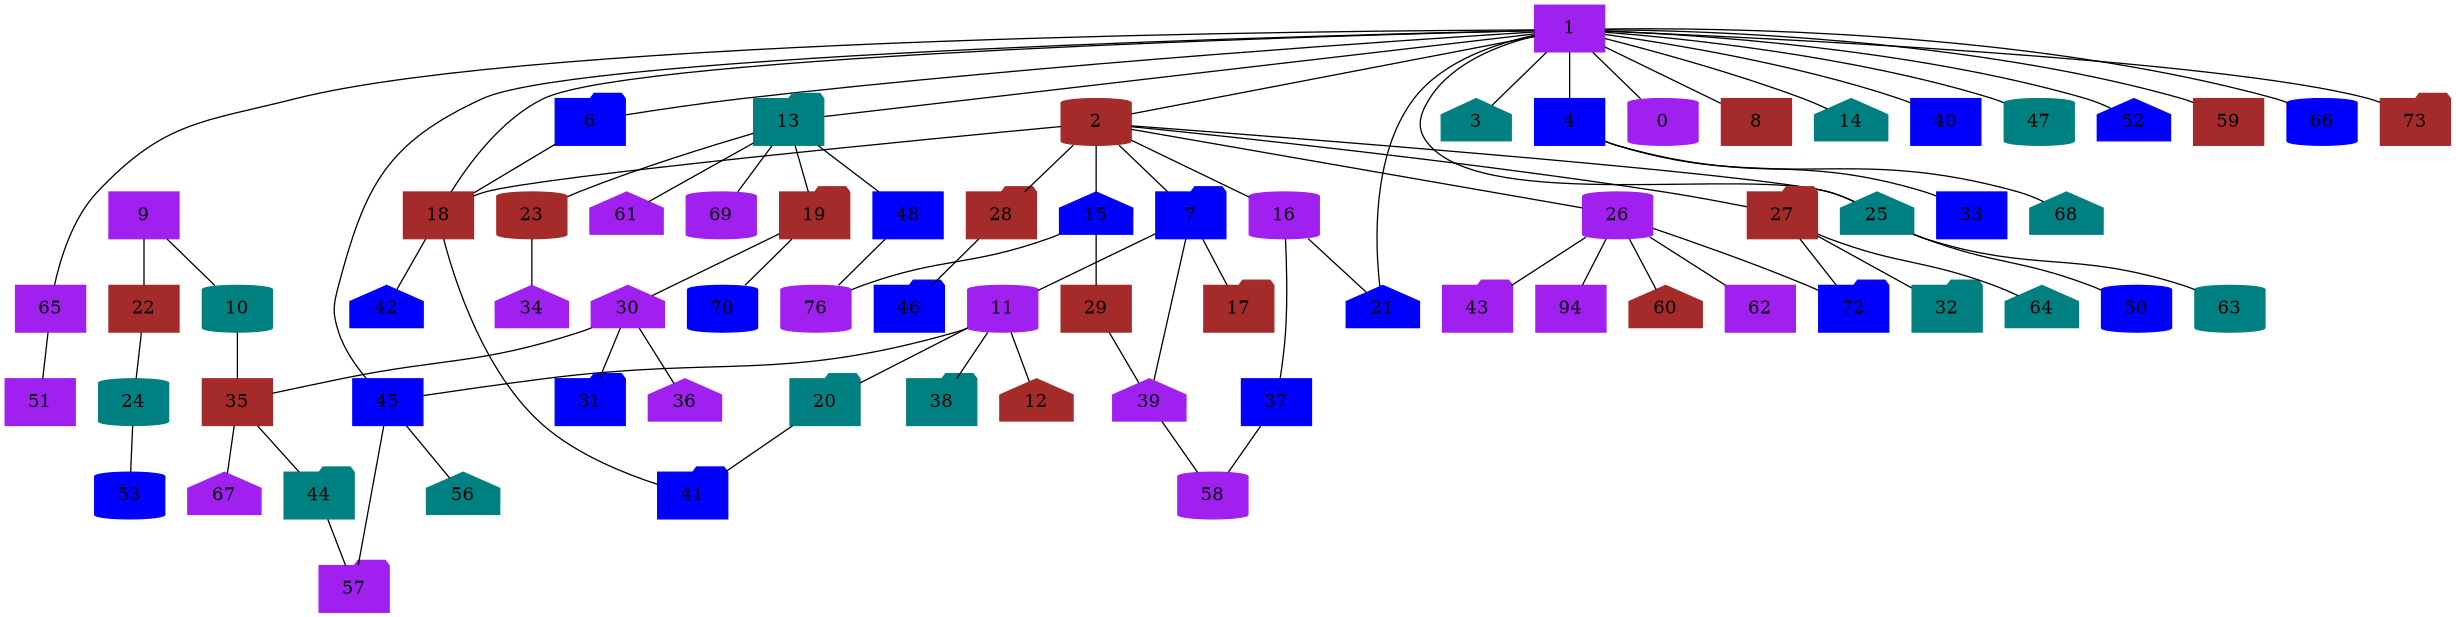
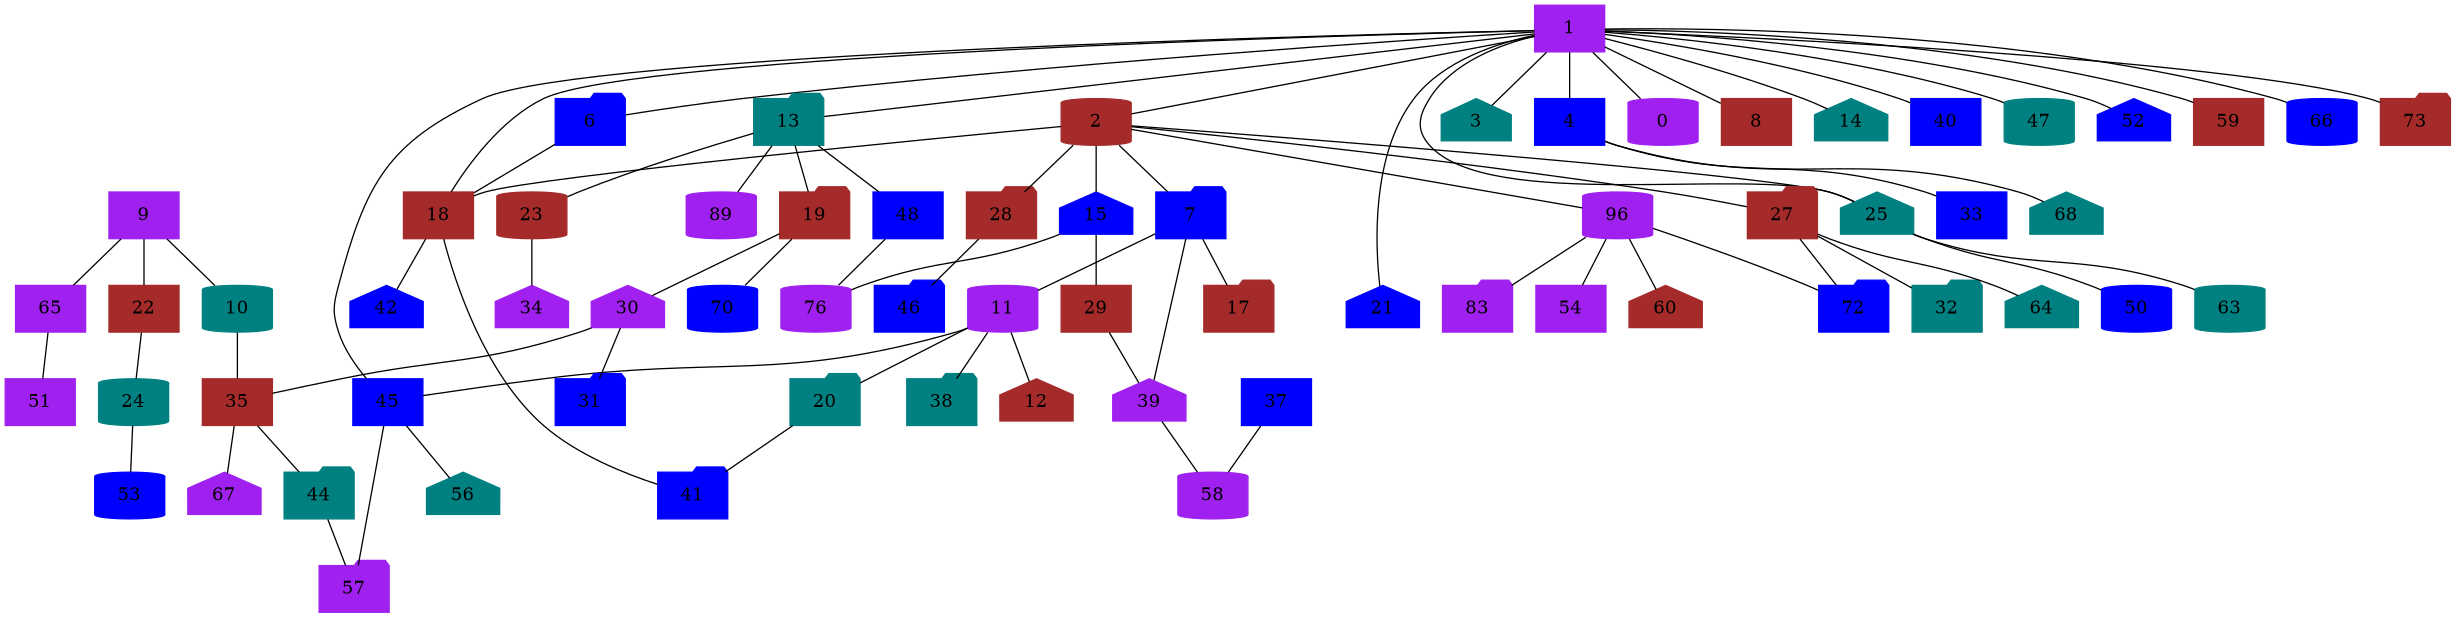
(750, 50) -> (97, 262)
(627, 215) -> none
(721, 215) -> (721, 215)
(1284, 215) -> none
(1618, 215) -> (1618, 215)
(1478, 309) -> (1478, 309)
(1571, 309) -> (1571, 309)
(1760, 309) -> none
(685, 402) -> none
